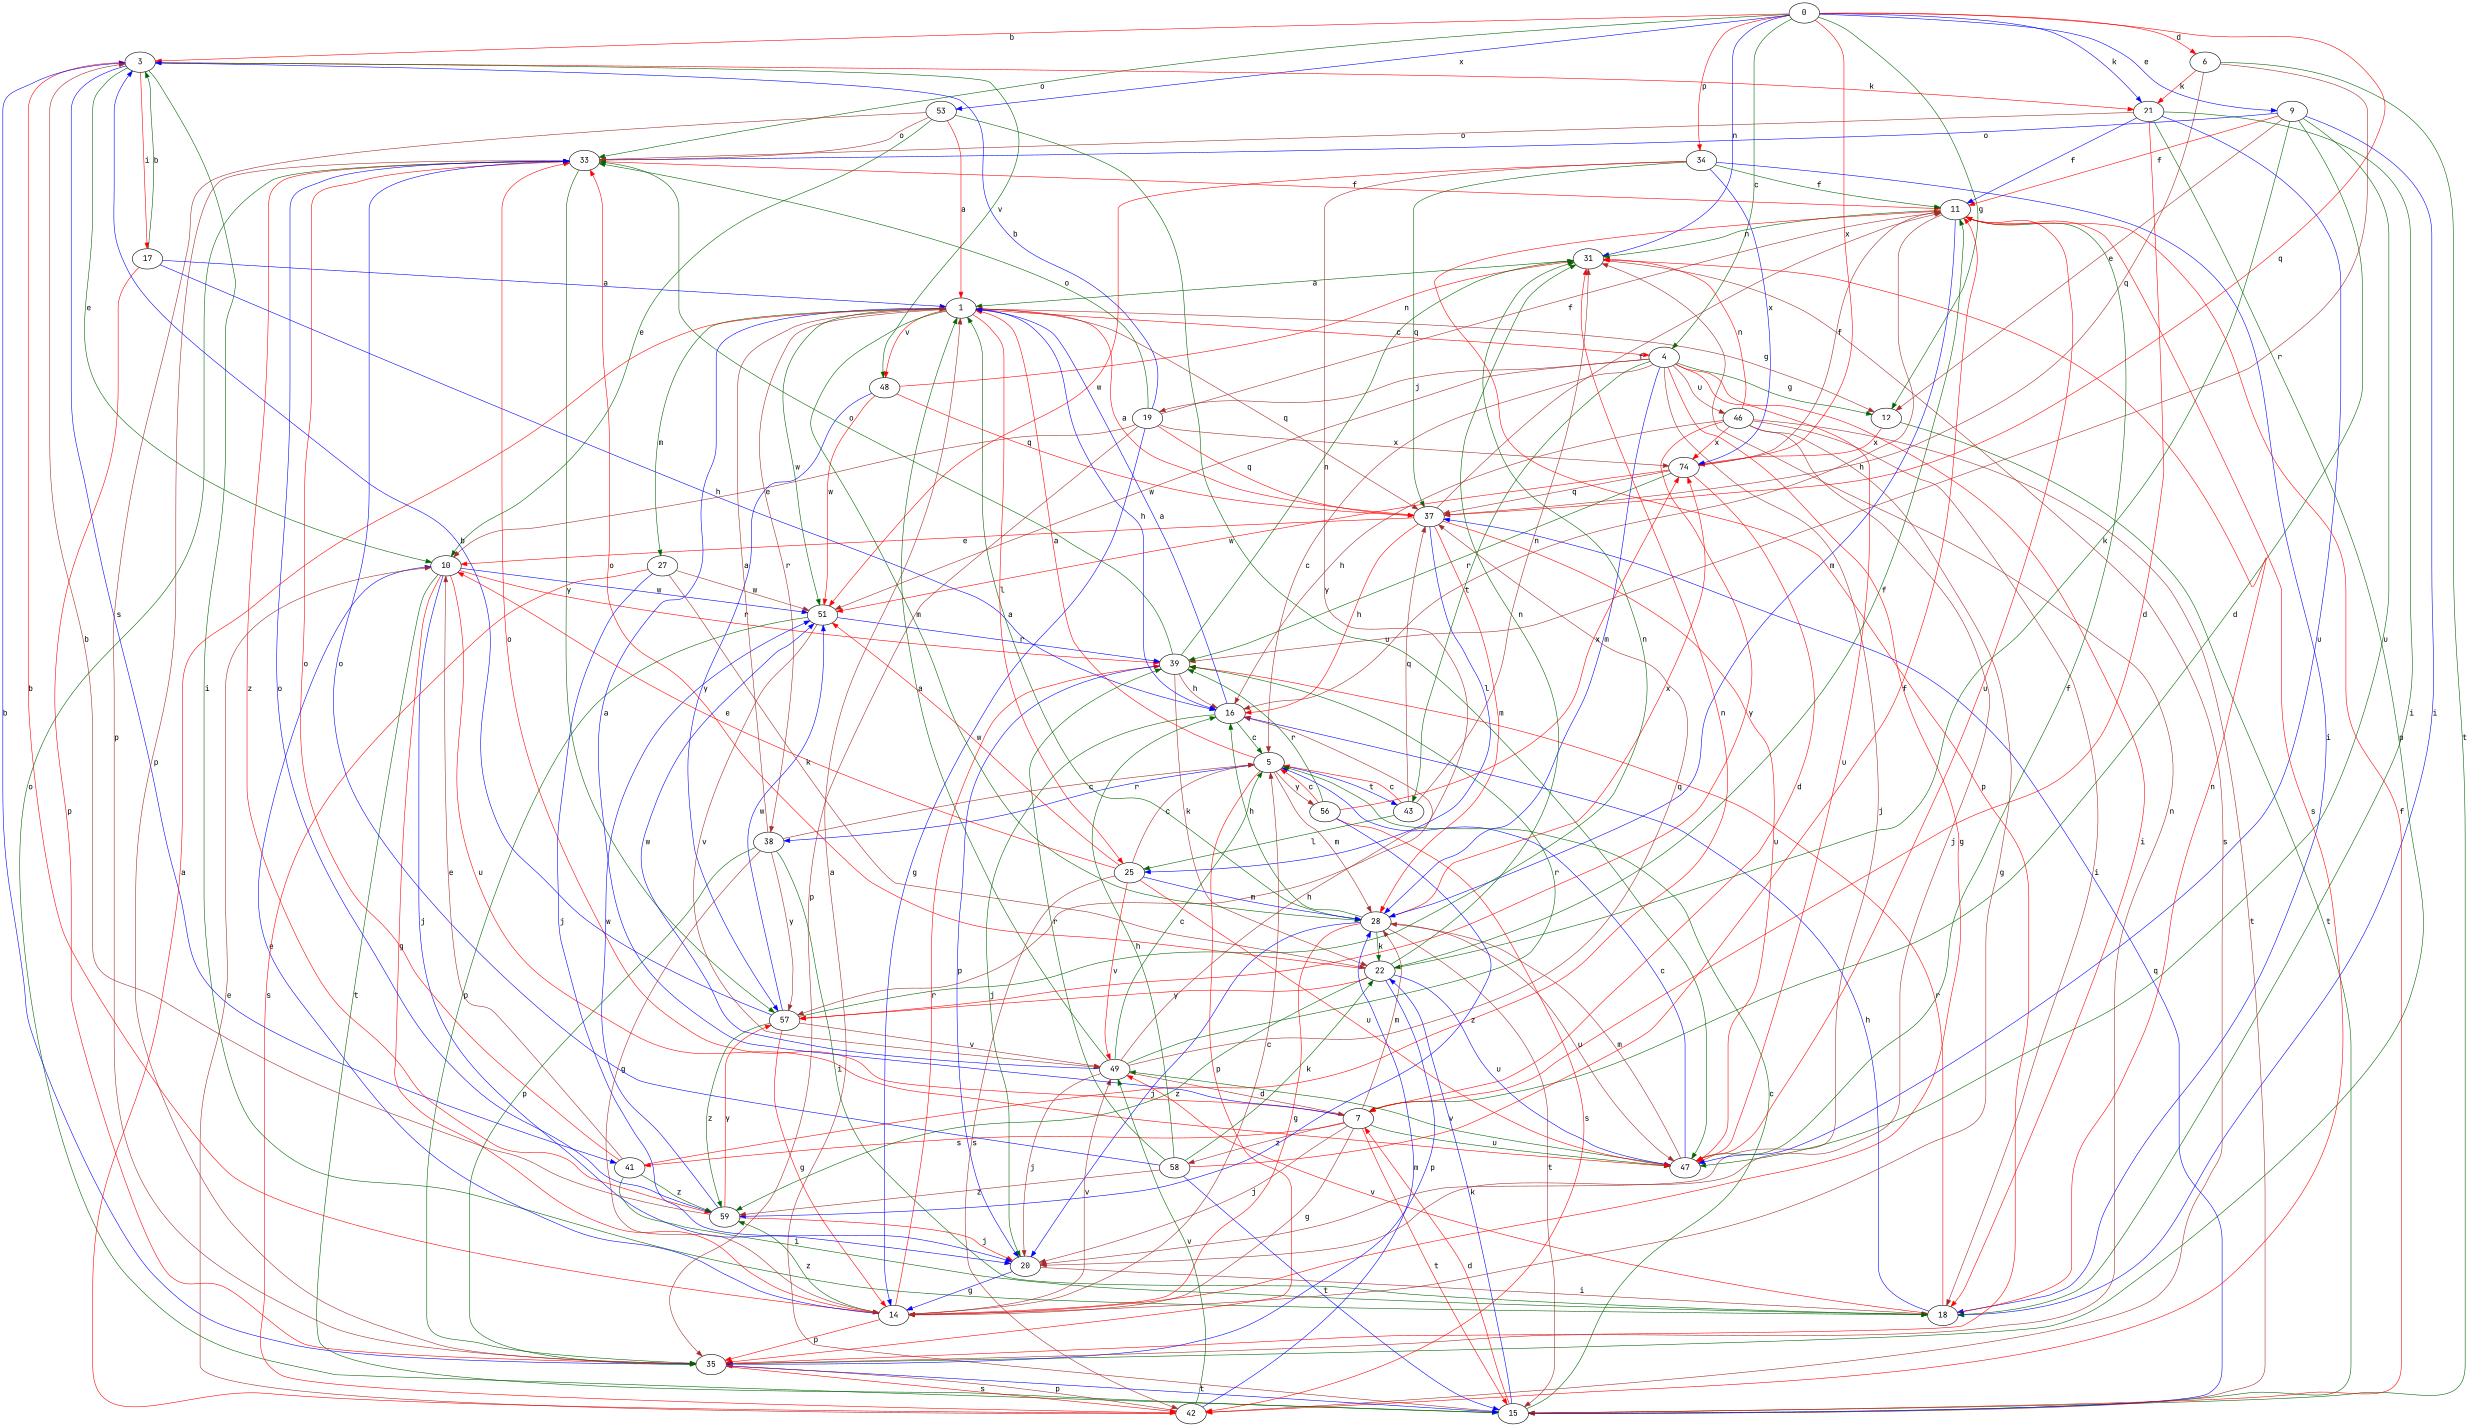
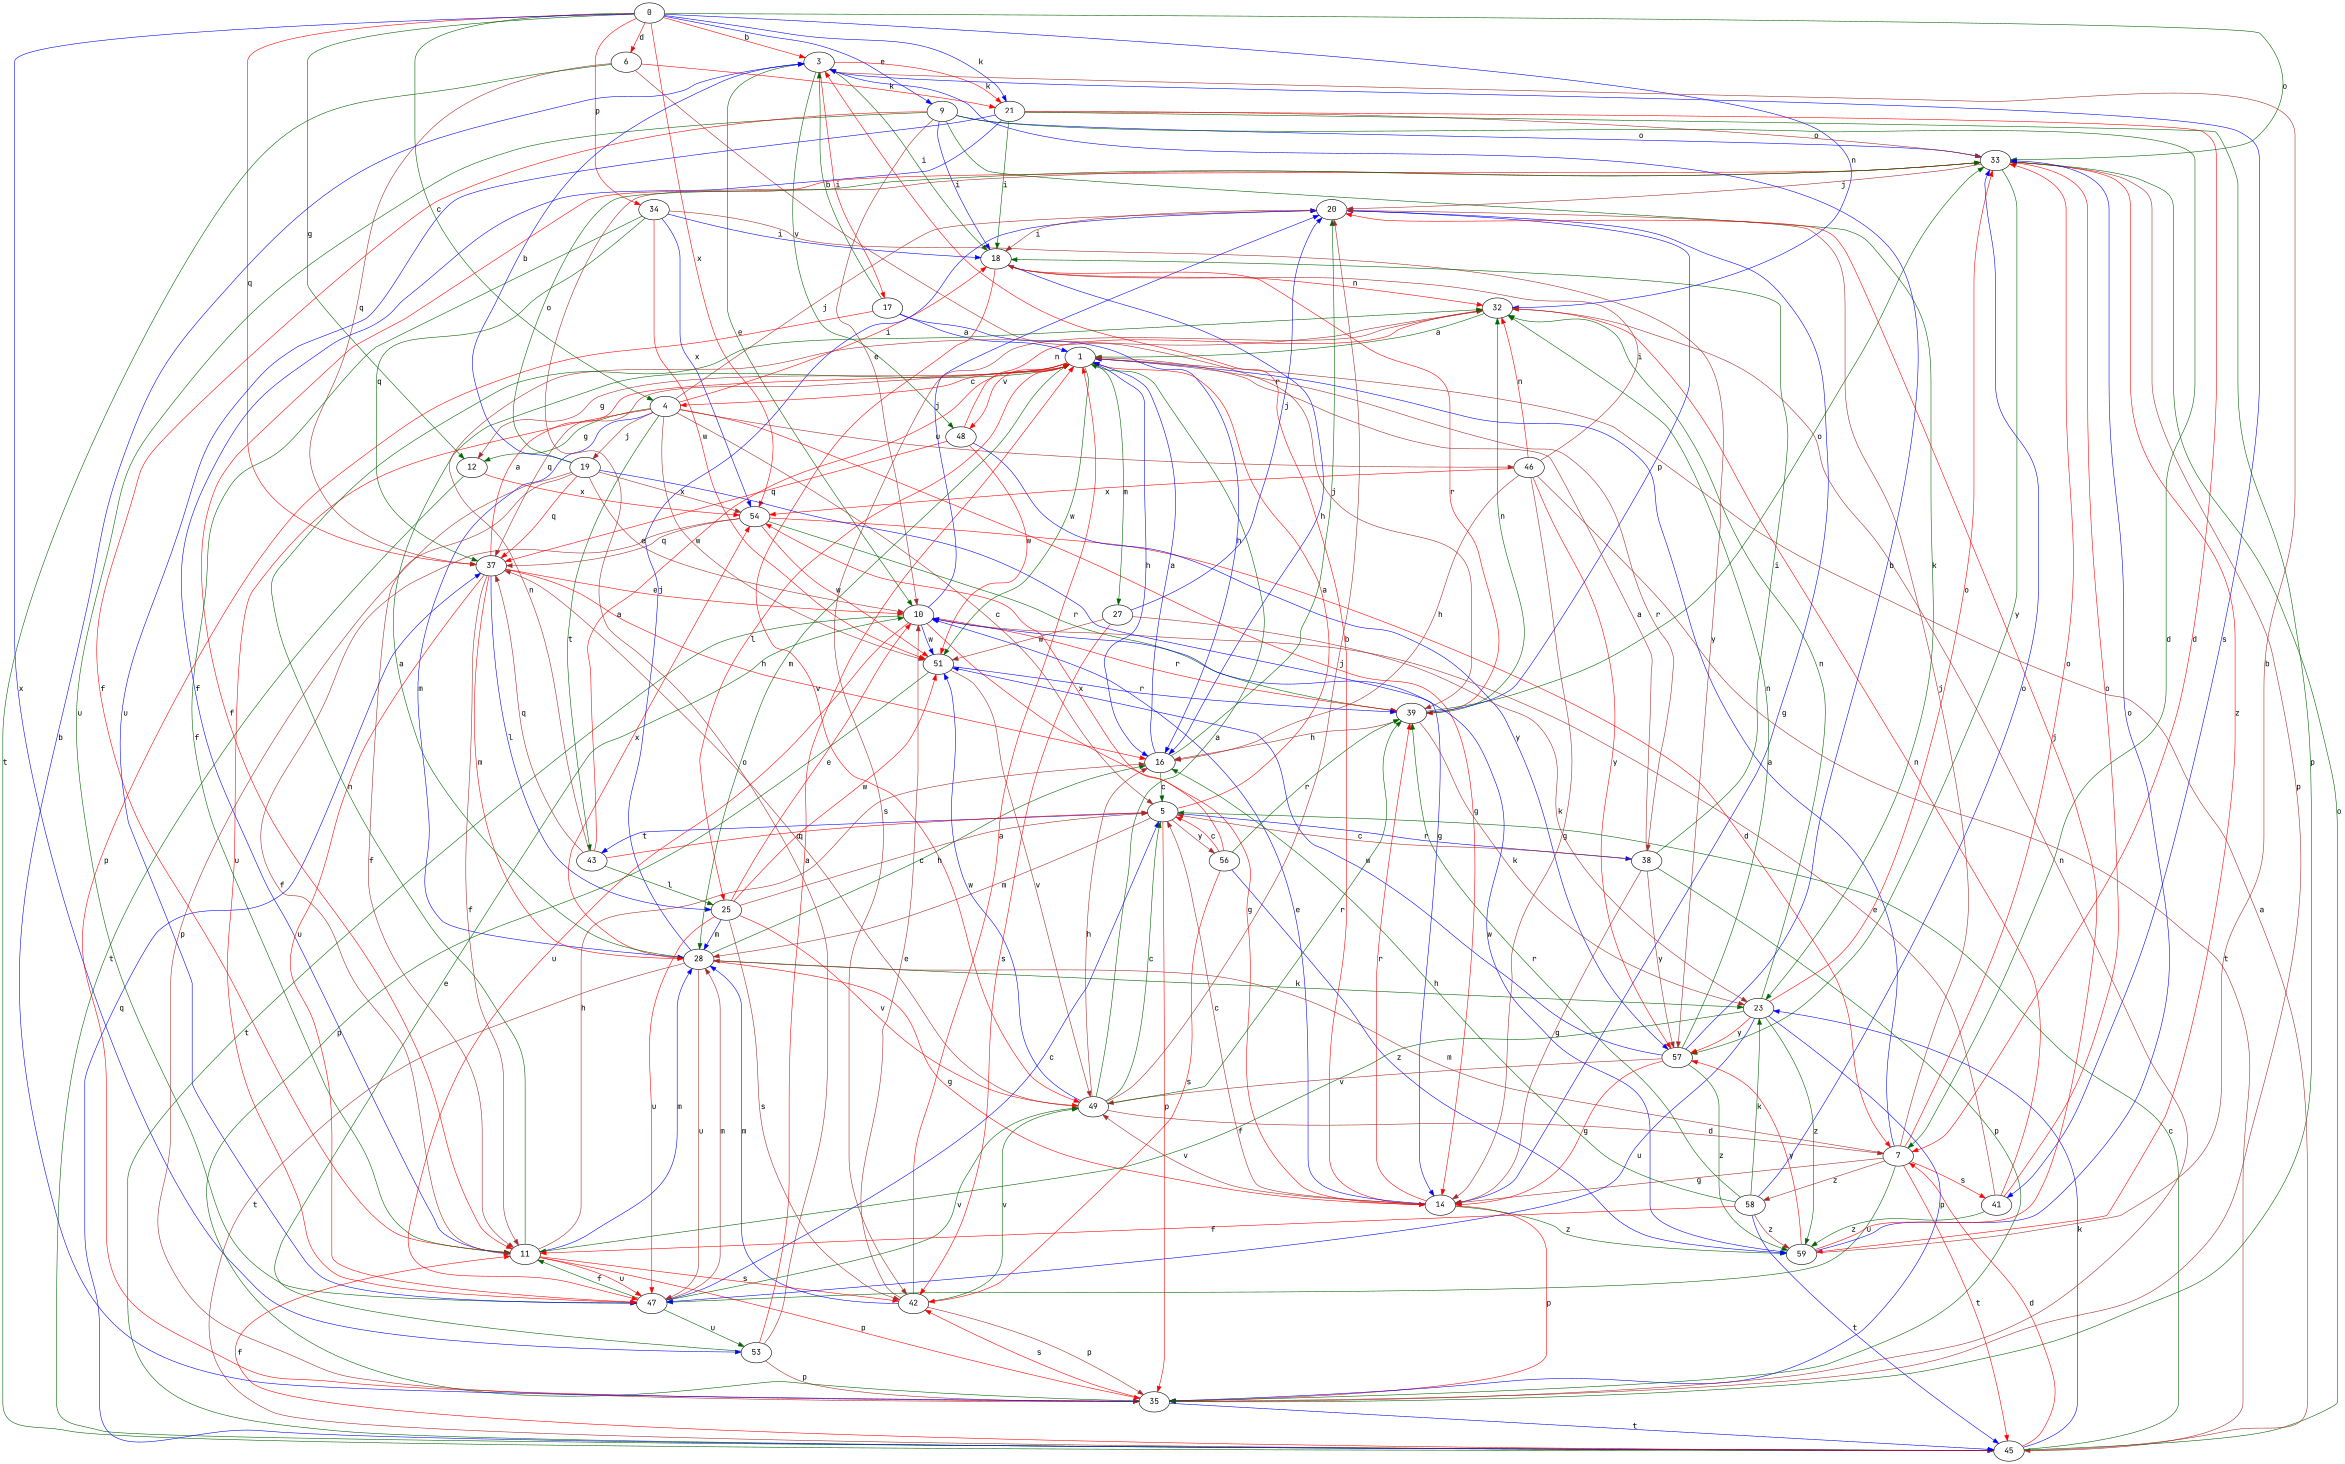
(1588, 259) -> (1497, 308)
(2092, 263) -> (868, 356)
(1684, 467) -> (755, 517)
none -> (701, 533)
(1327, 627) -> (701, 1327)
(606, 892) -> (1500, 800)
(1380, 971) -> (1759, 1008)
(1868, 1137) -> (1668, 195)
(1254, 1294) -> none
(1513, 1414) -> (2009, 1451)
